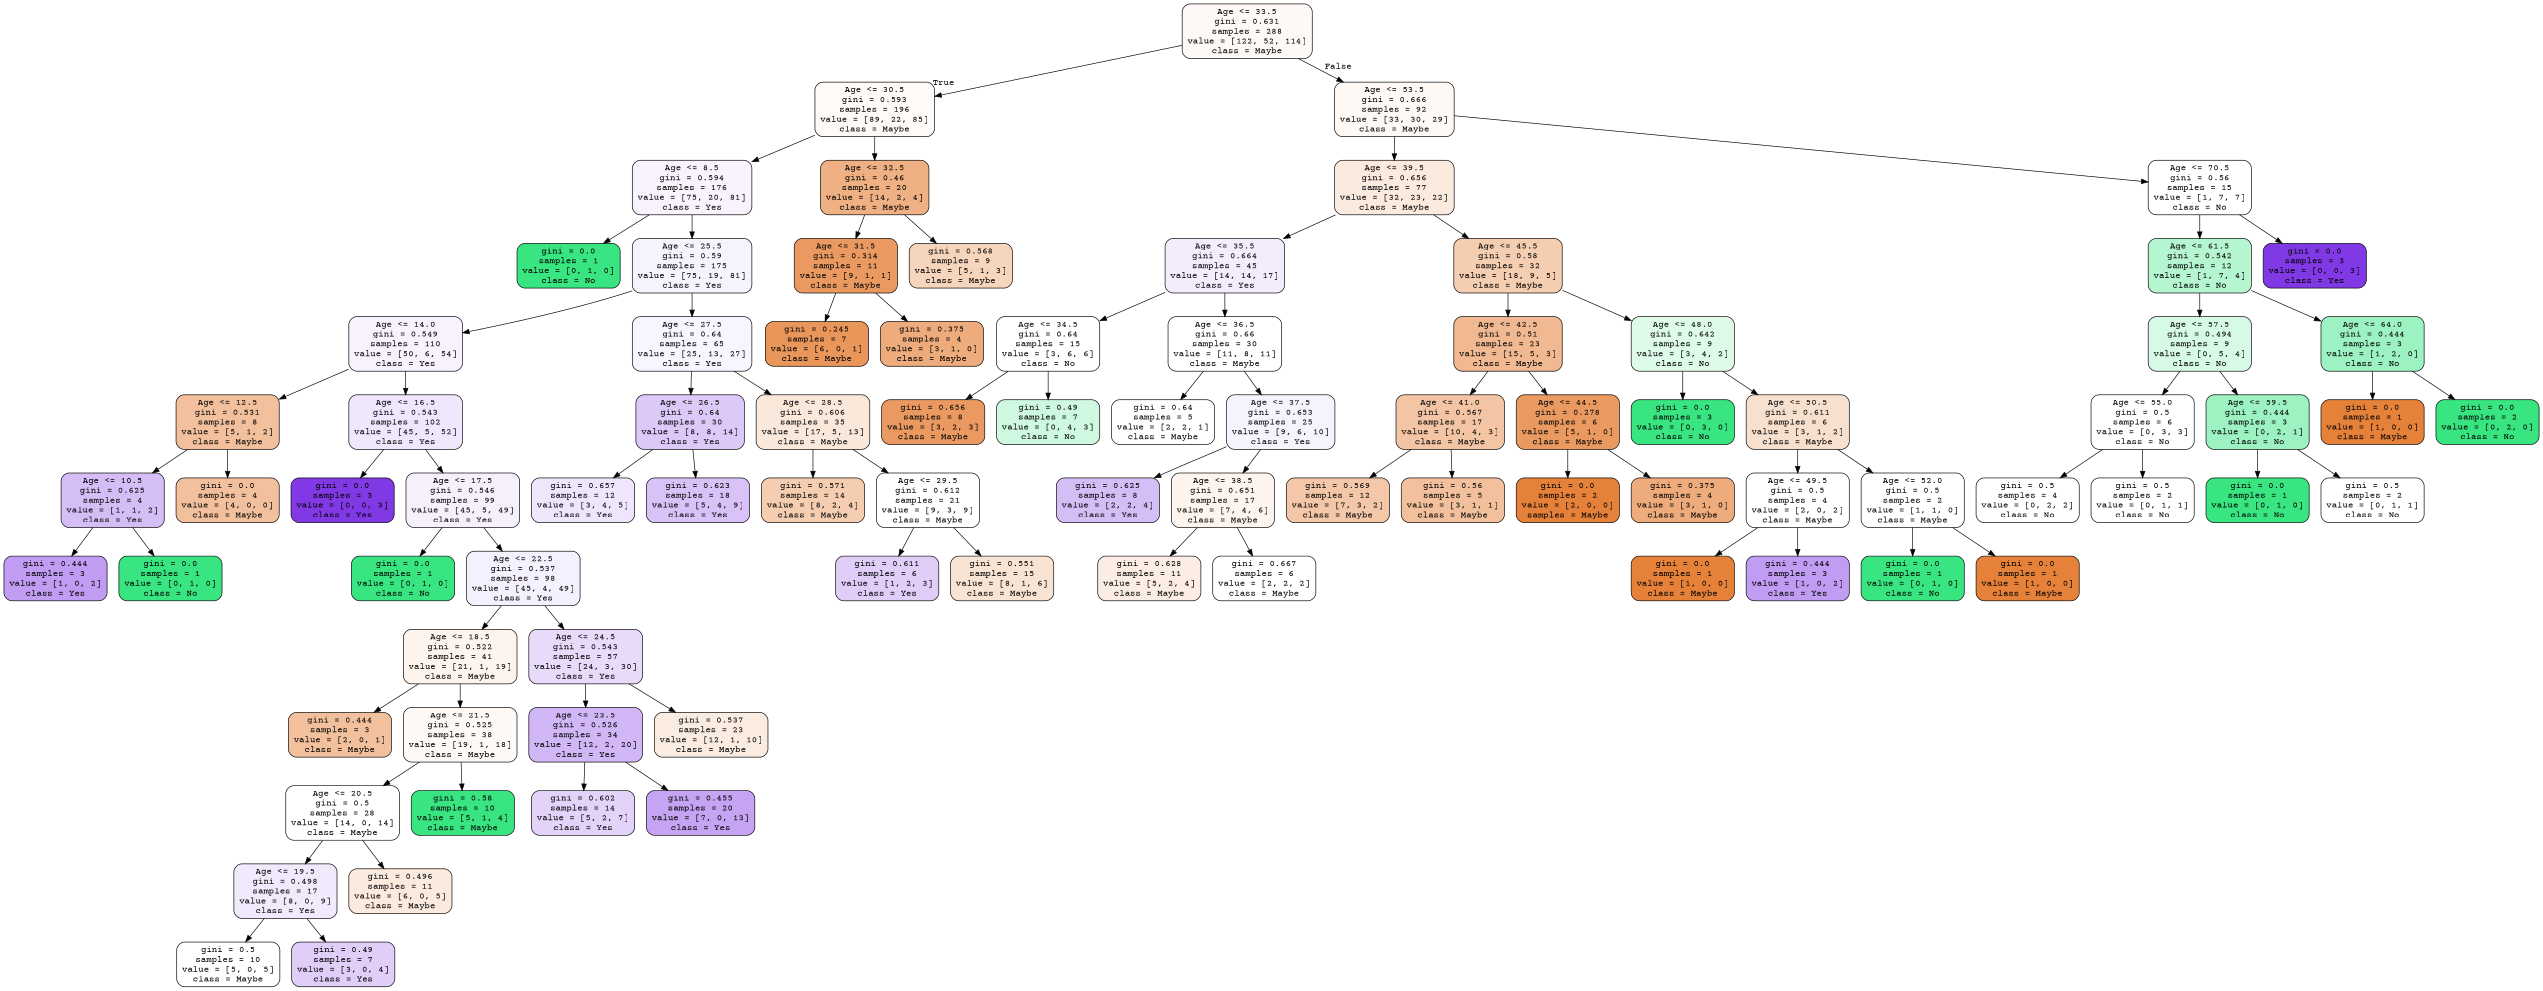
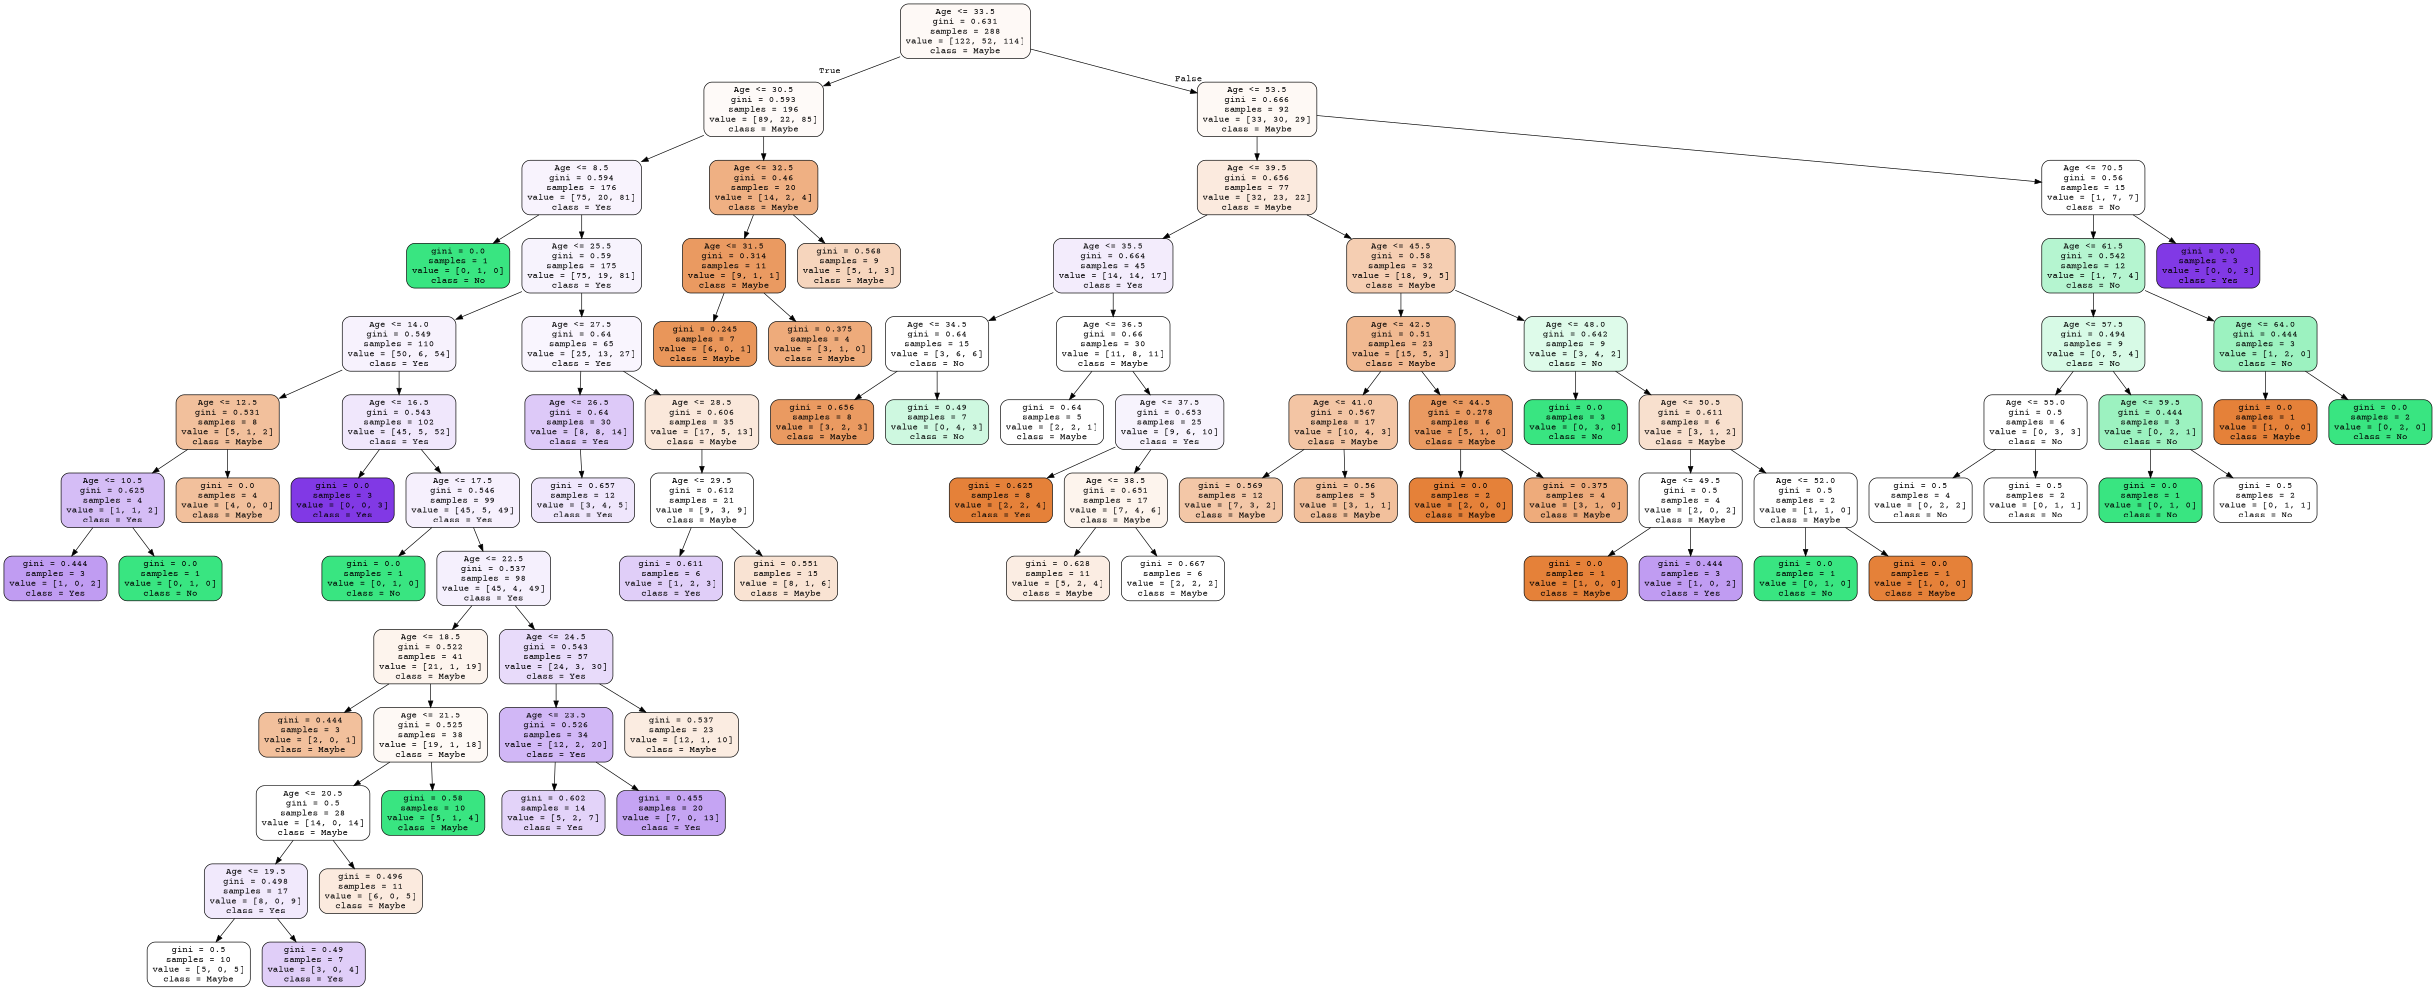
(698, 500) -> none
(813, 500) -> none
(1108, 500) -> (1001, 500)
(1568, 500) -> (1461, 500)
